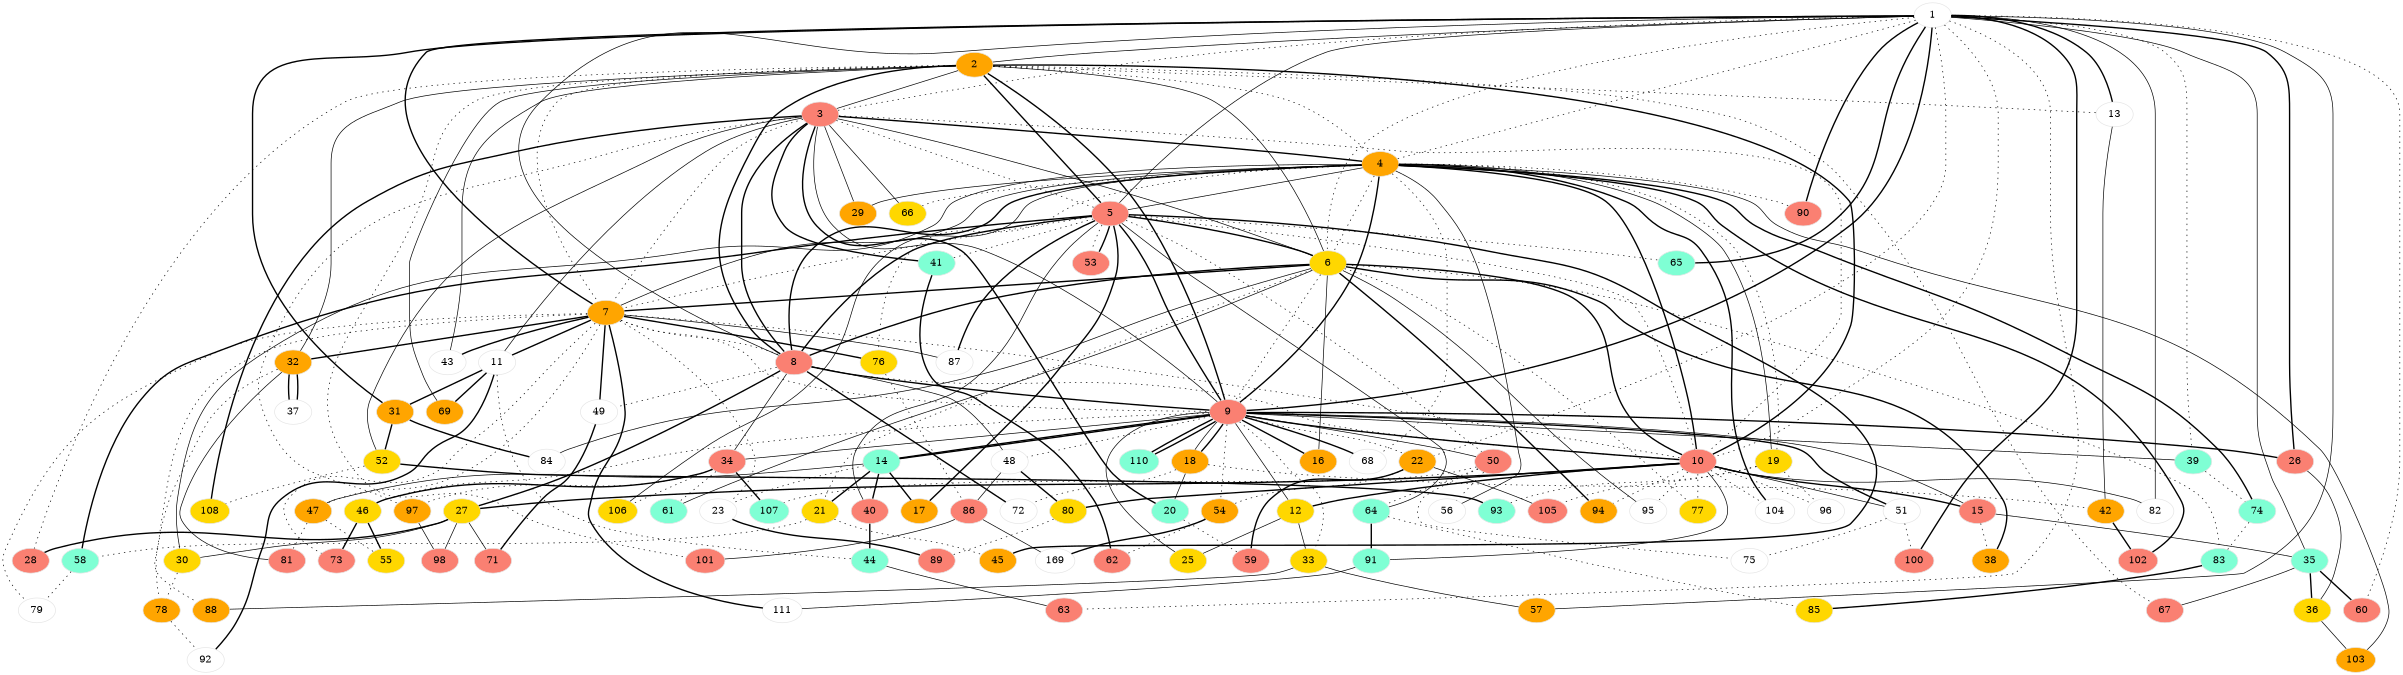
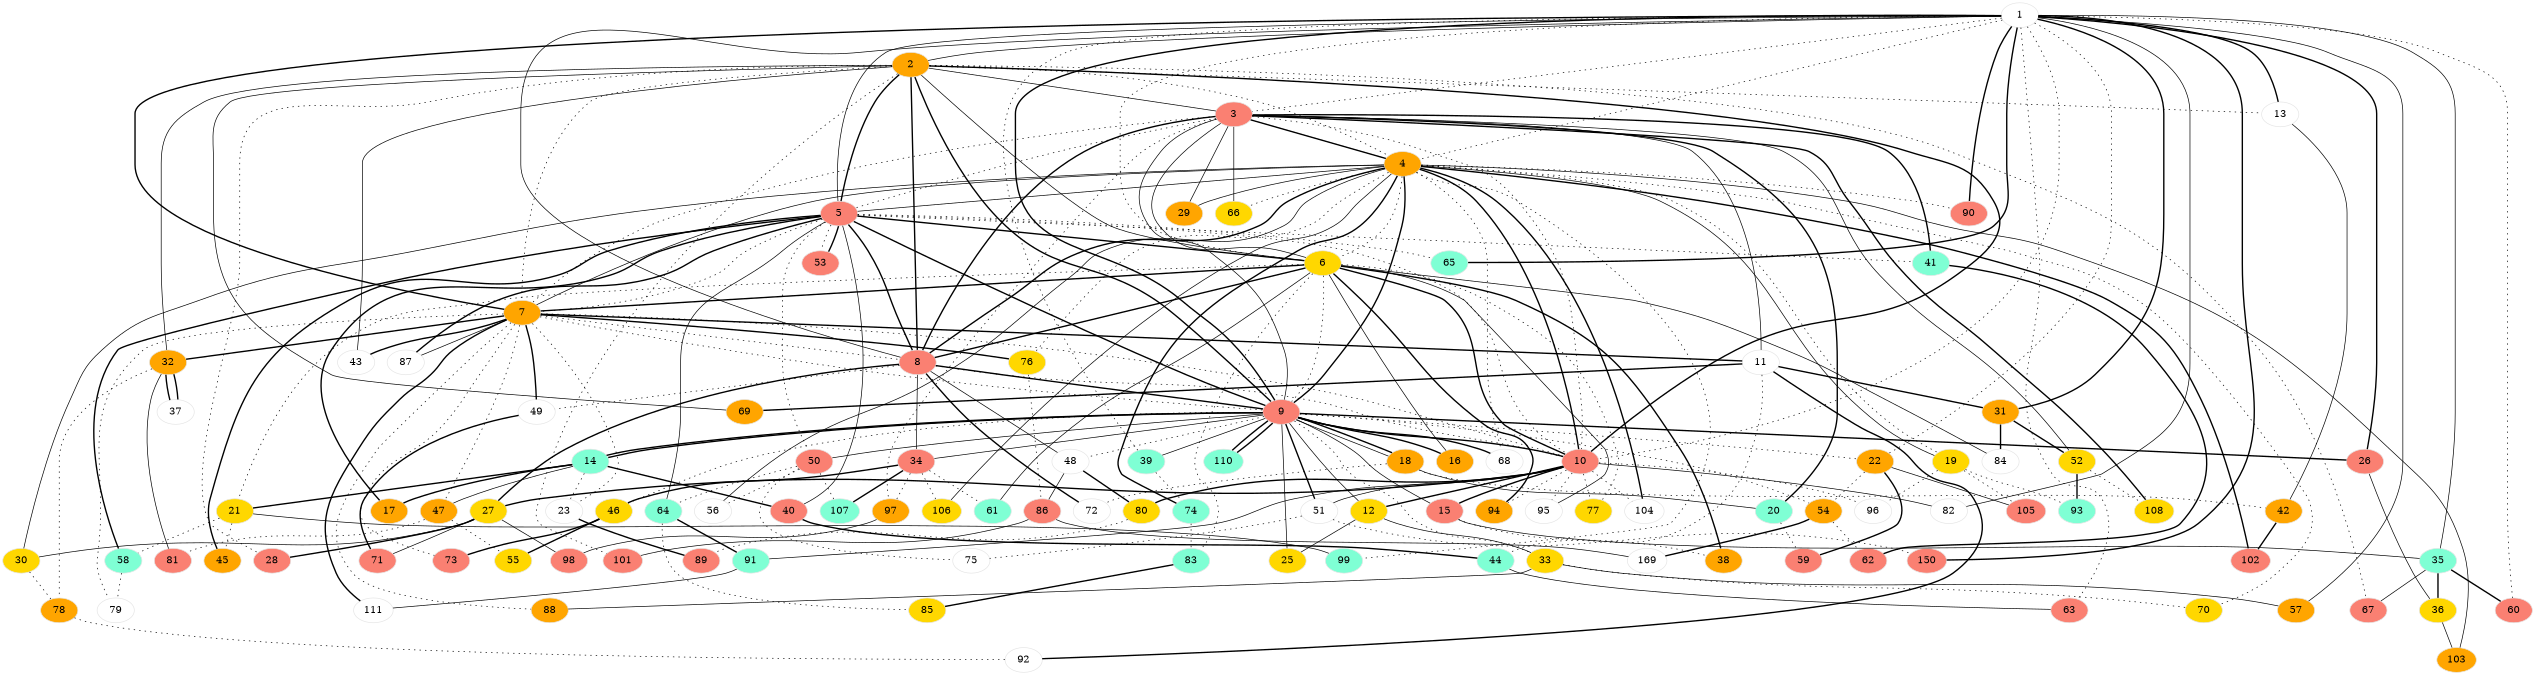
none -> (1344, 561)
(1914, 561) -> (1927, 561)
none -> (2204, 610)
